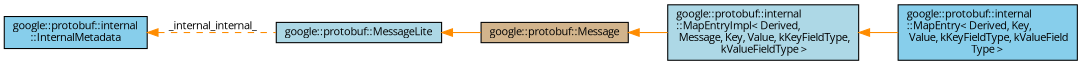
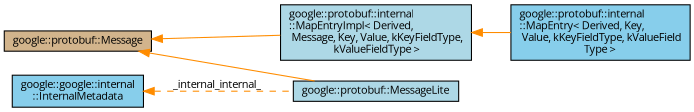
(76, 33) -> (78, 91)
(467, 33) -> (232, 67)
